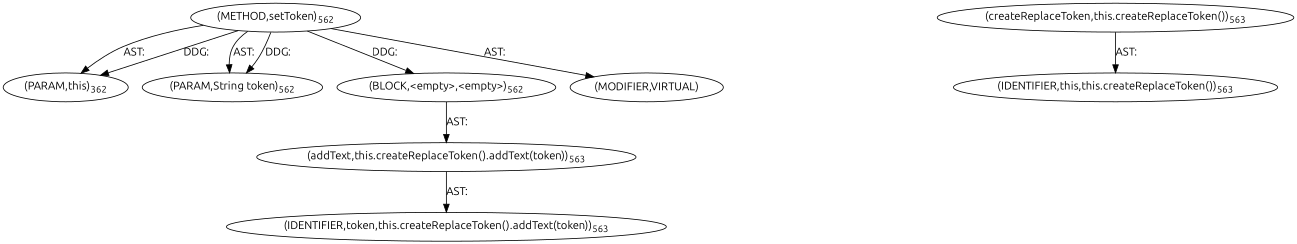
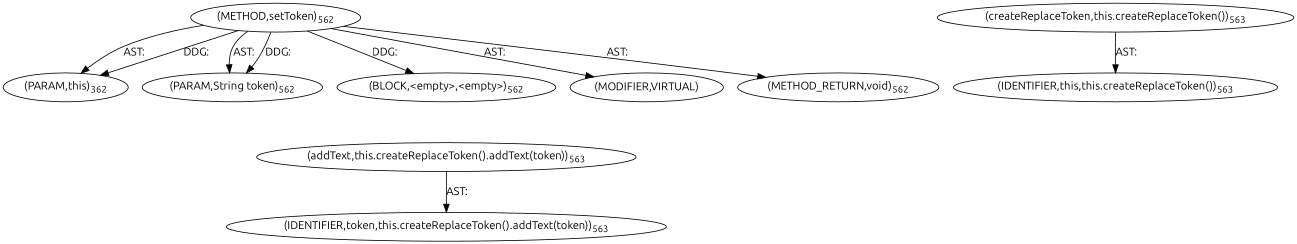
none -> (838, 87)
(446, 118) -> none
